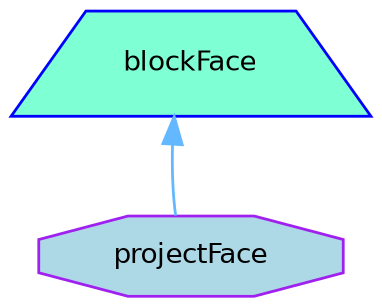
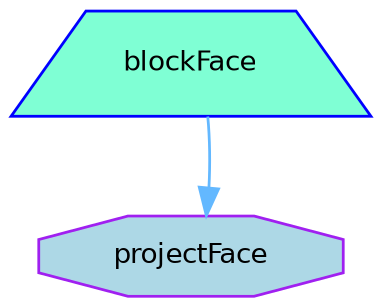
(173, 180) -> (210, 152)
